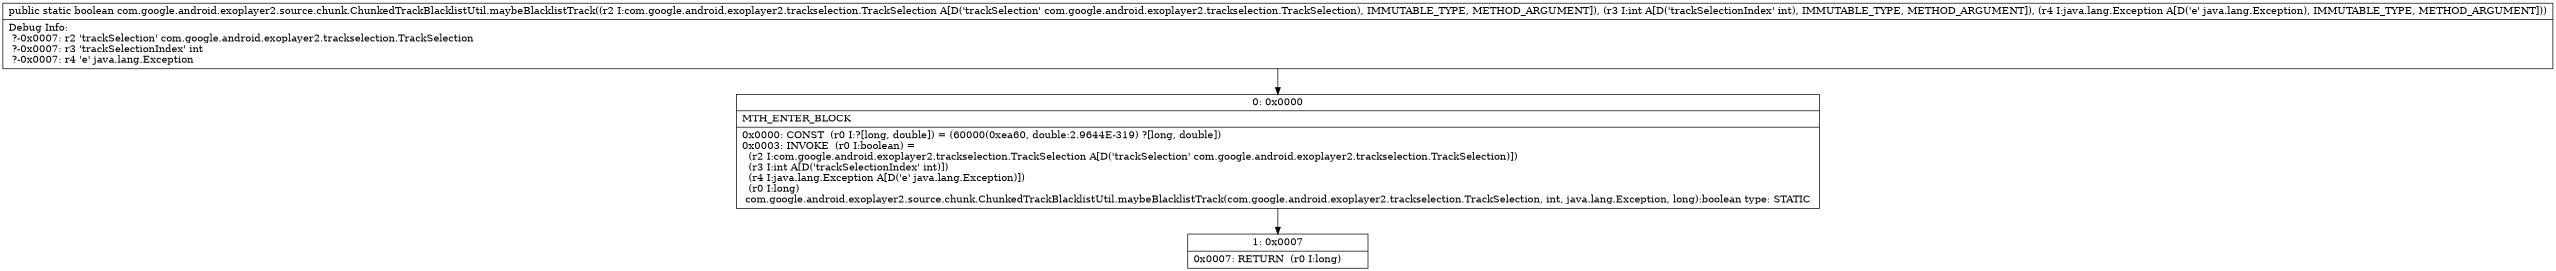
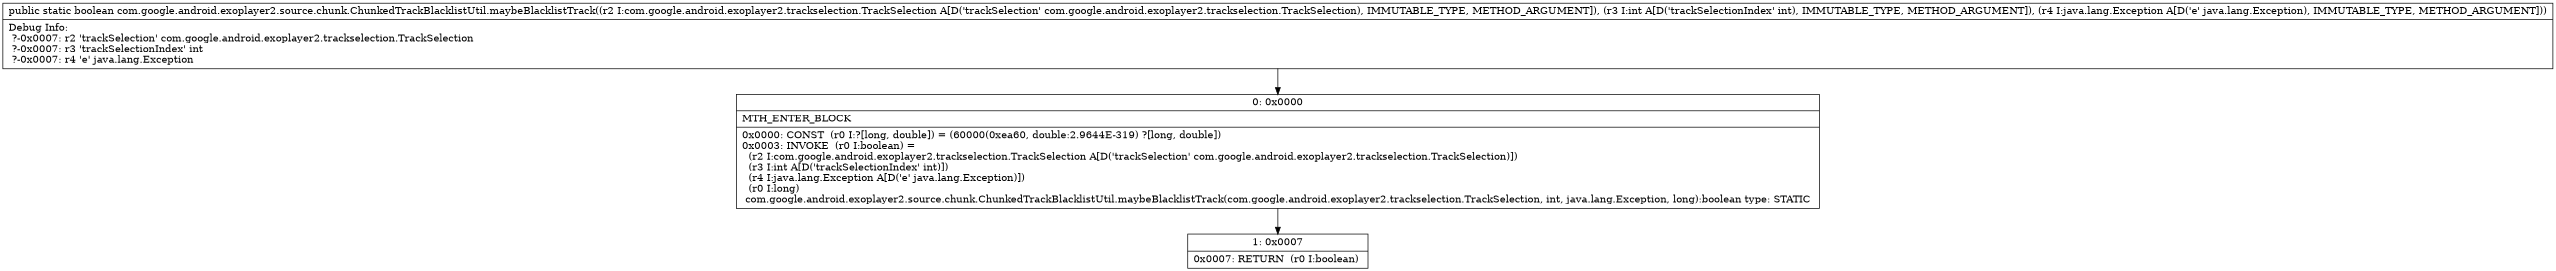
(1269, 259) -> (1278, 259)
